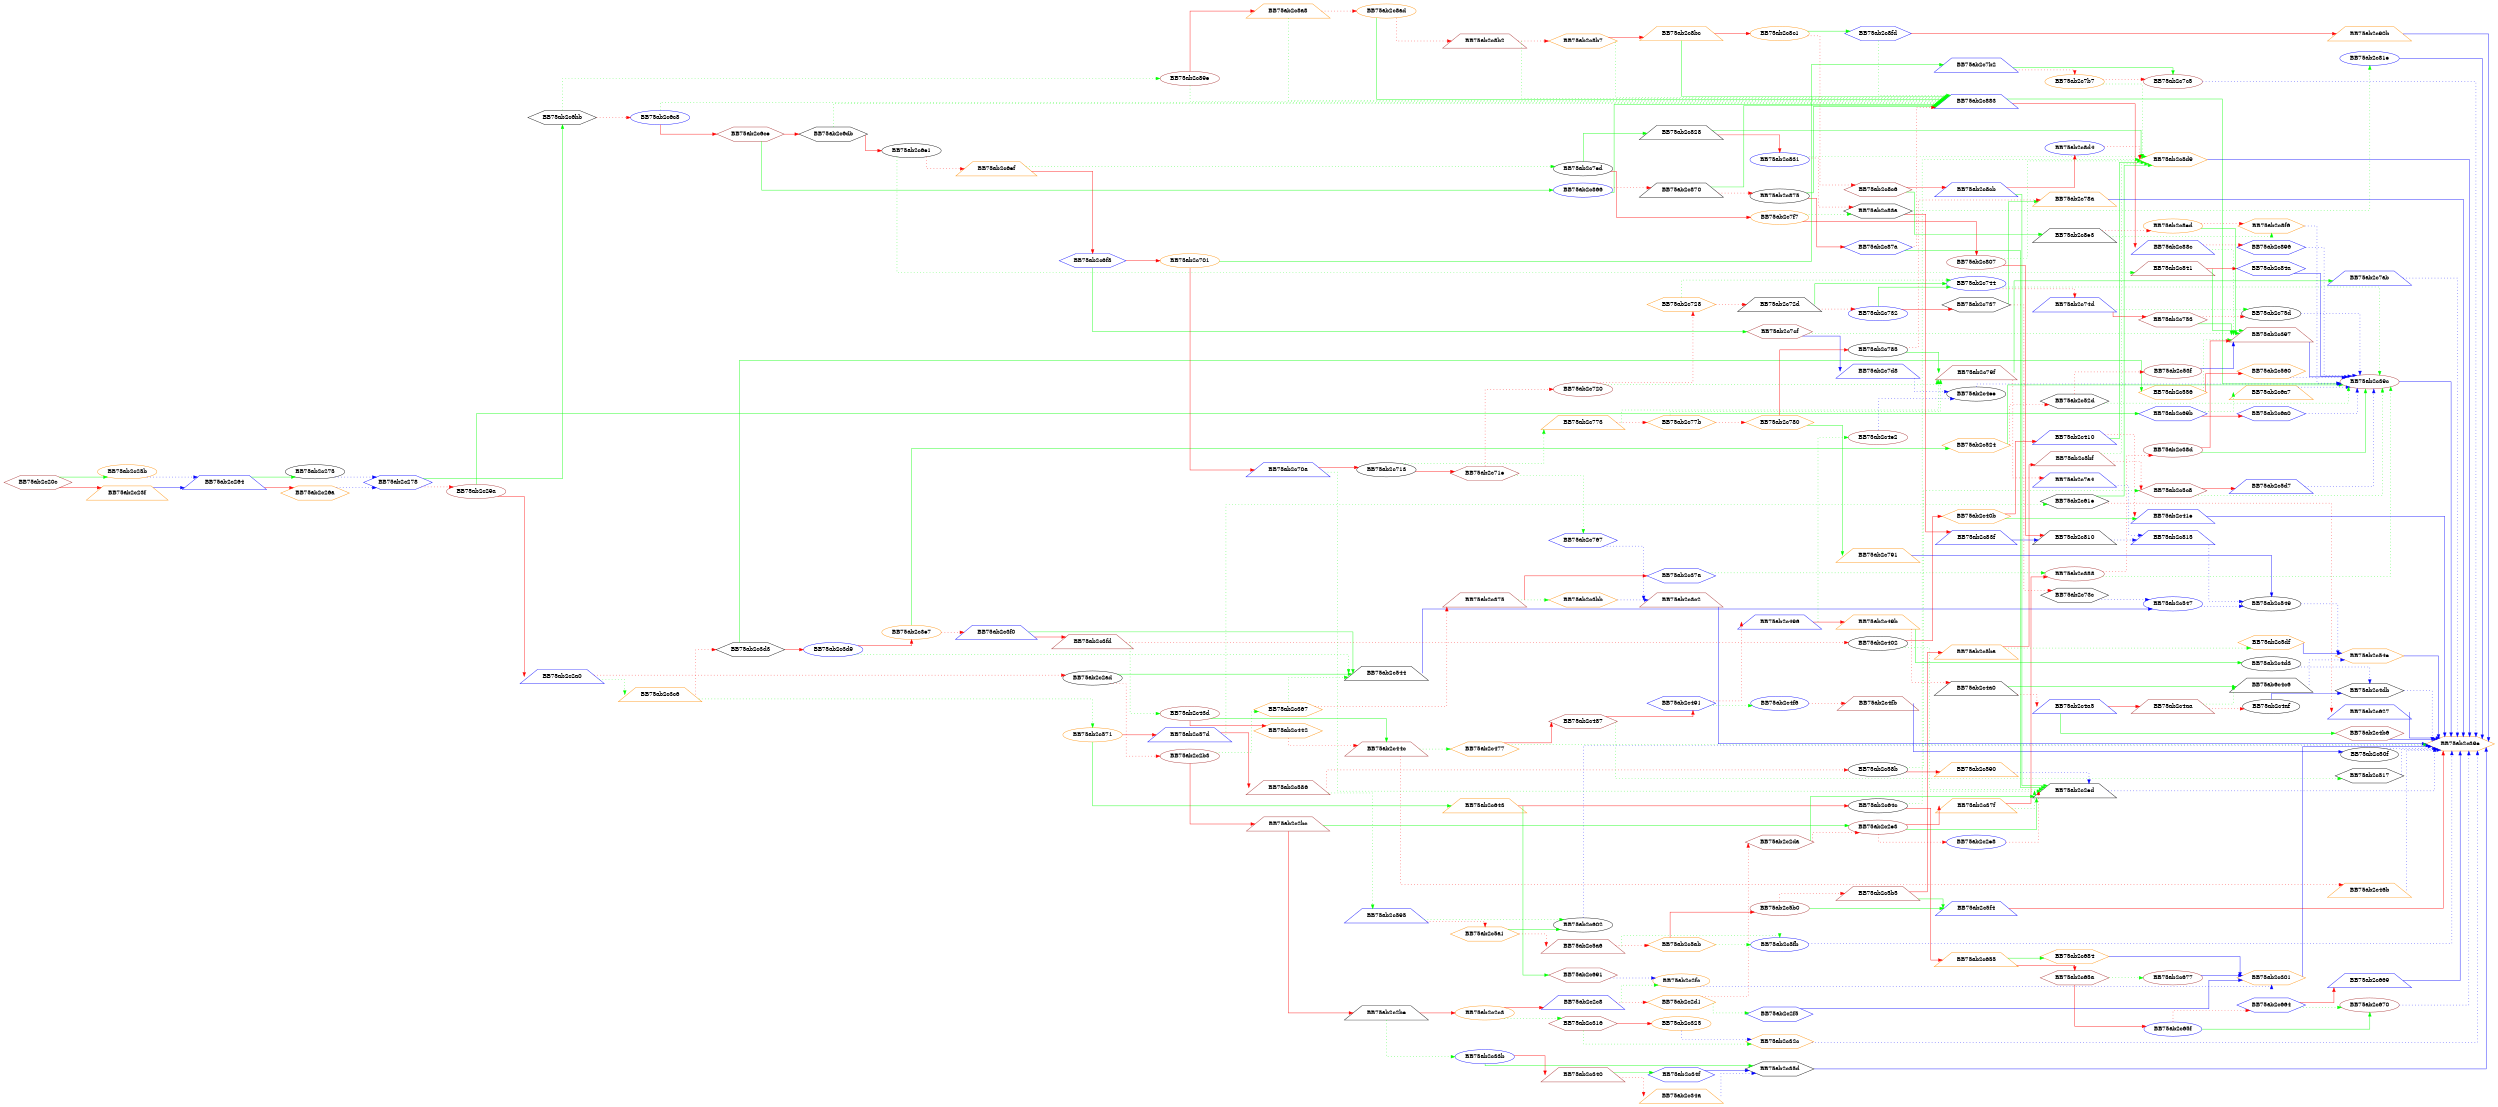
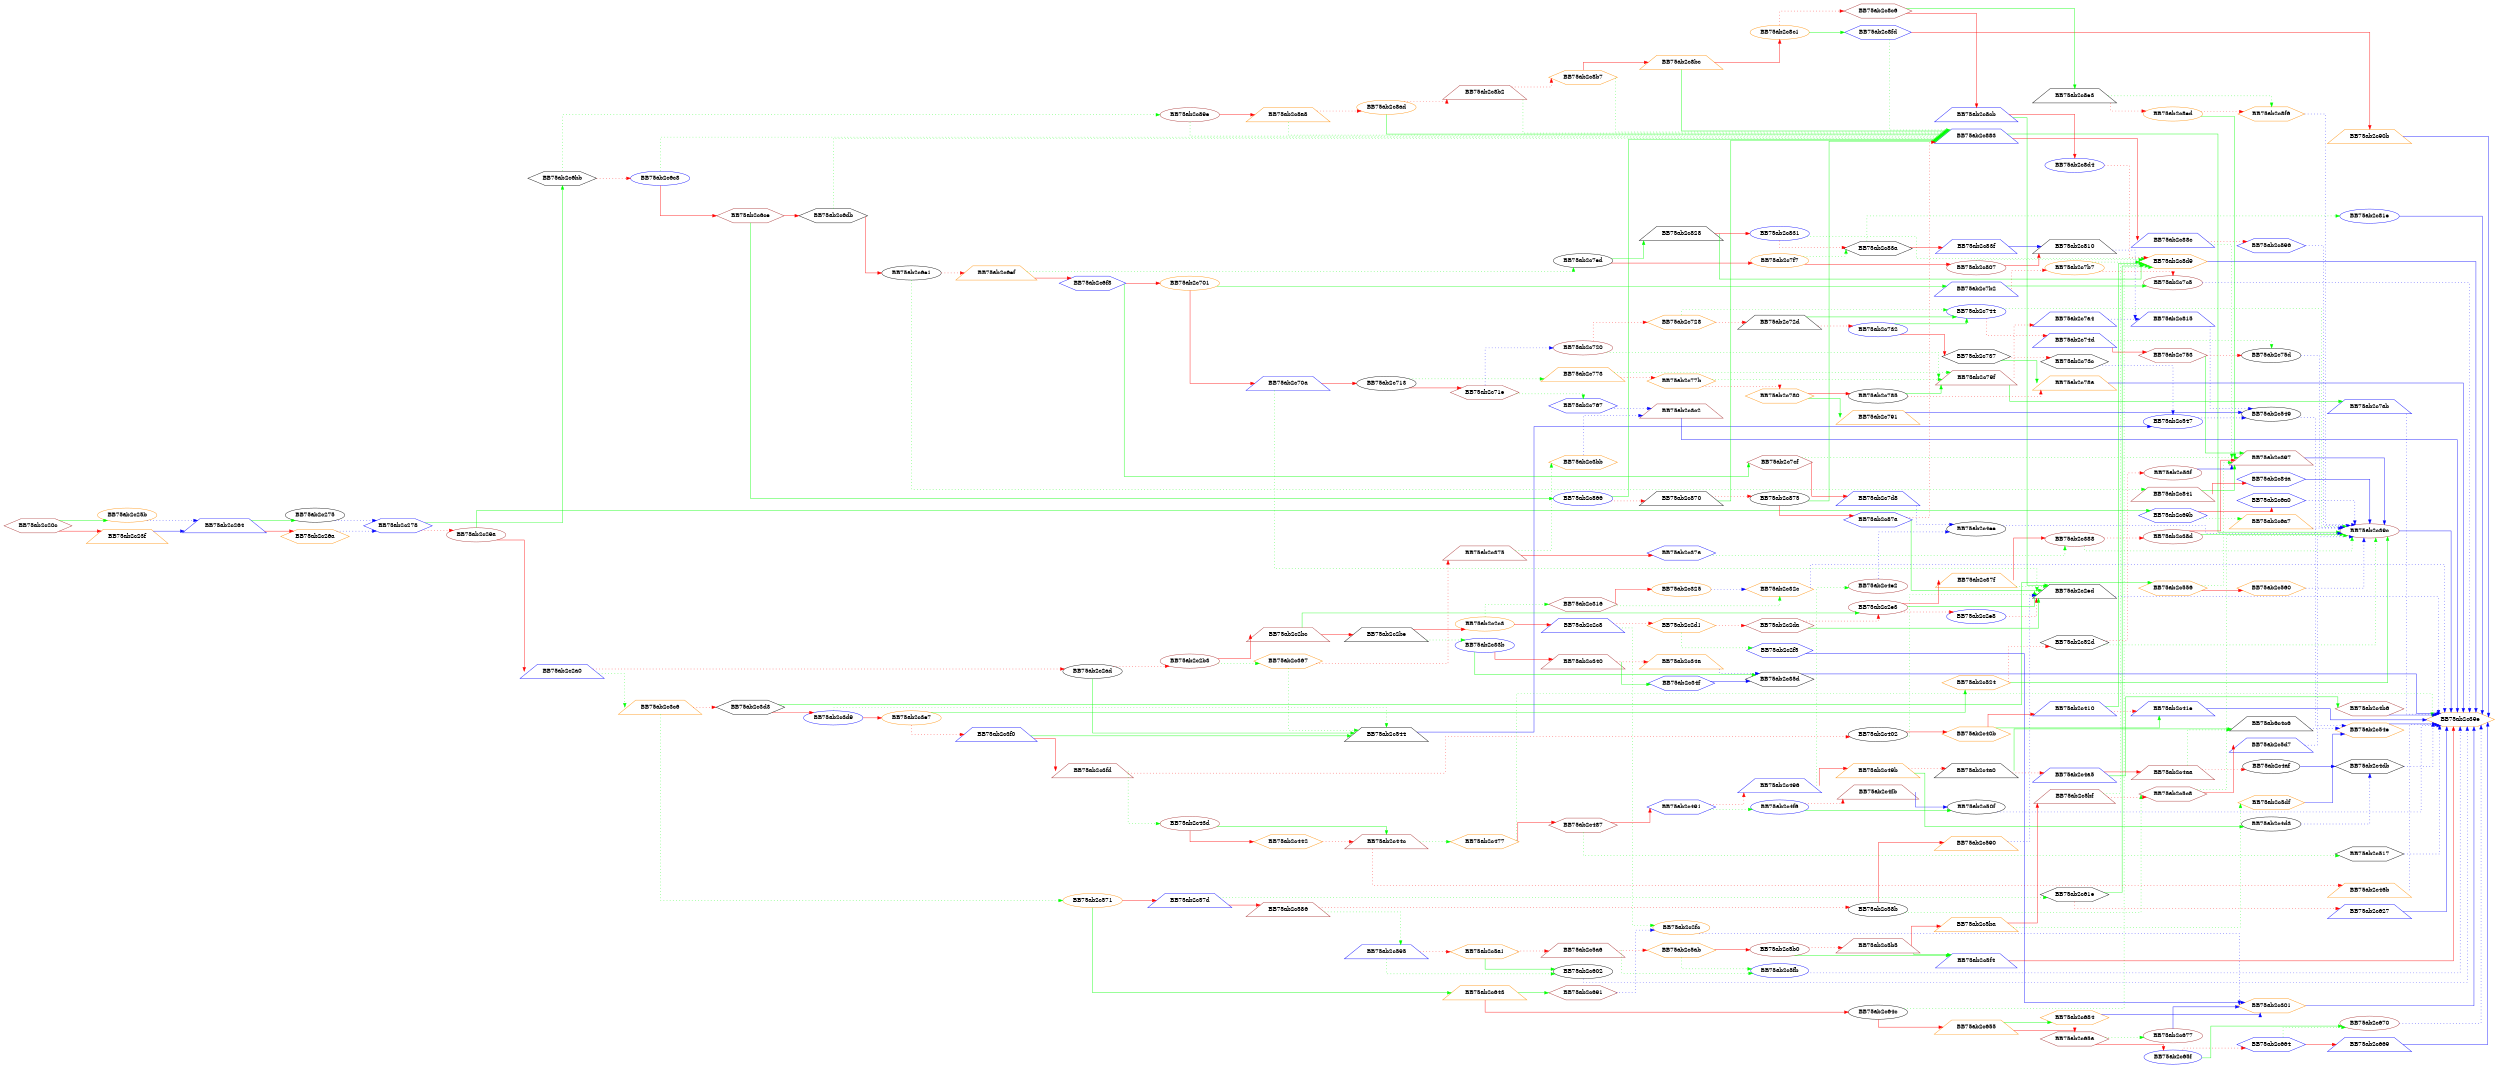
(1837, 336) -> (1812, 495)
(1485, 396) -> (1498, 348)
none -> (1876, 811)
